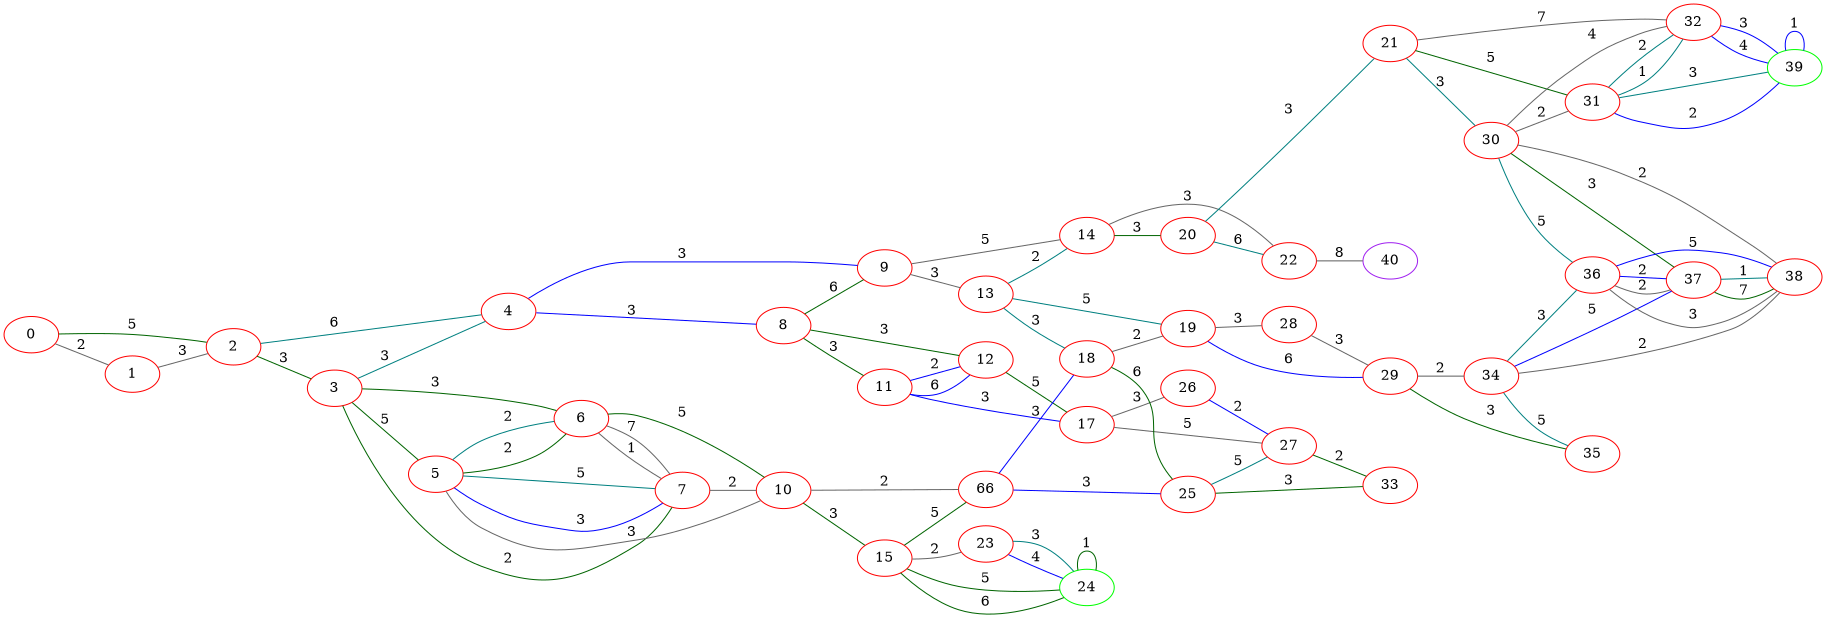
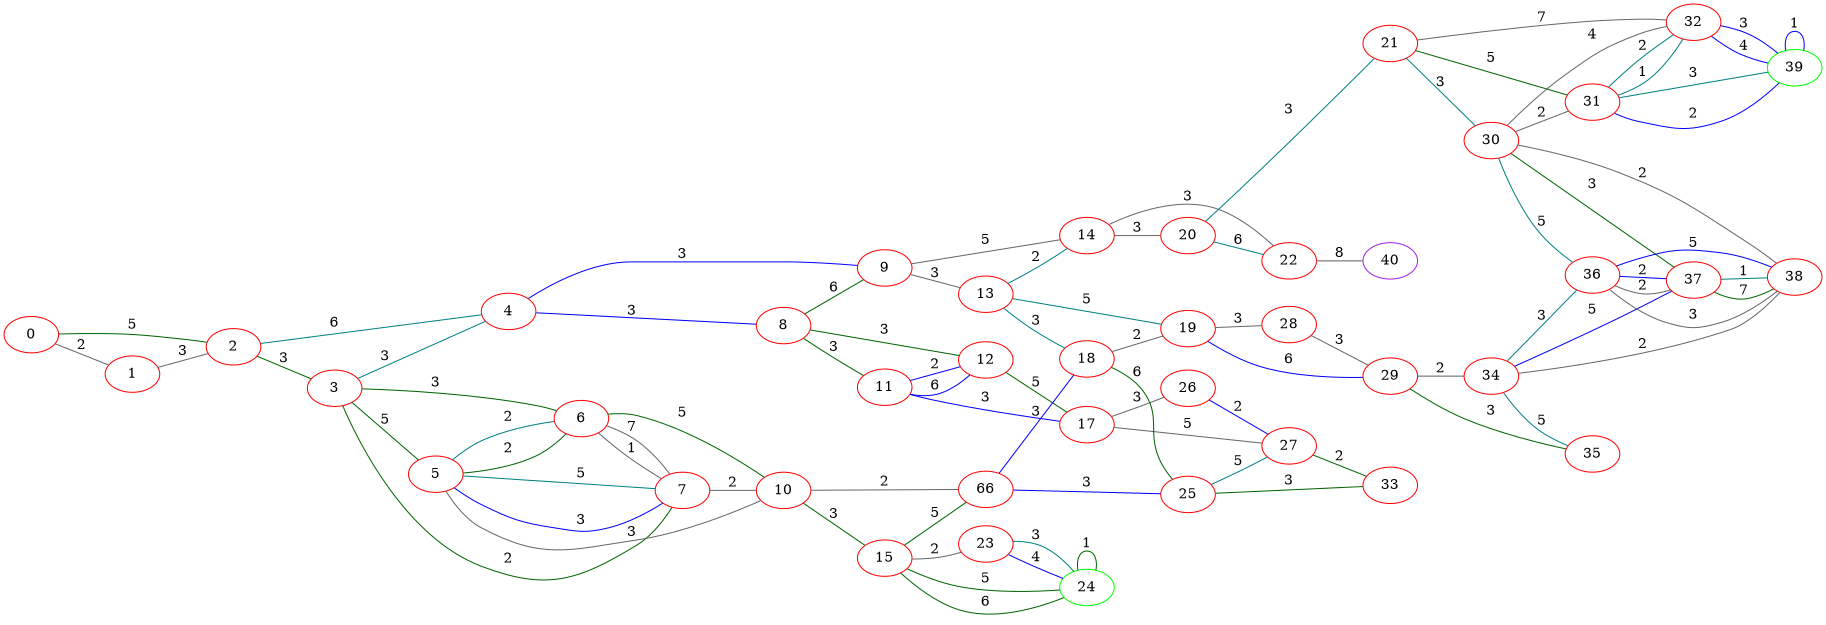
(1137, 236) -> (1137, 236)
